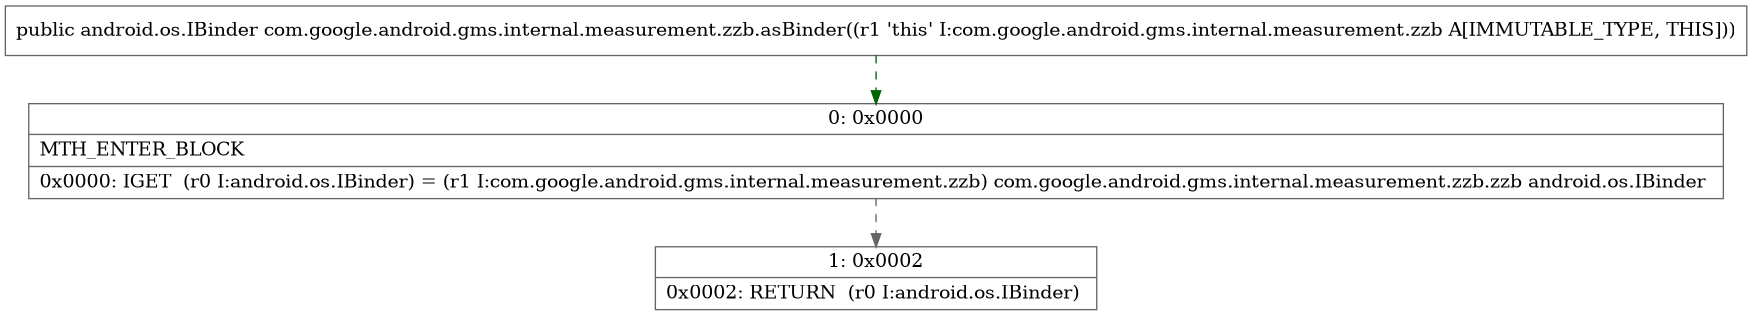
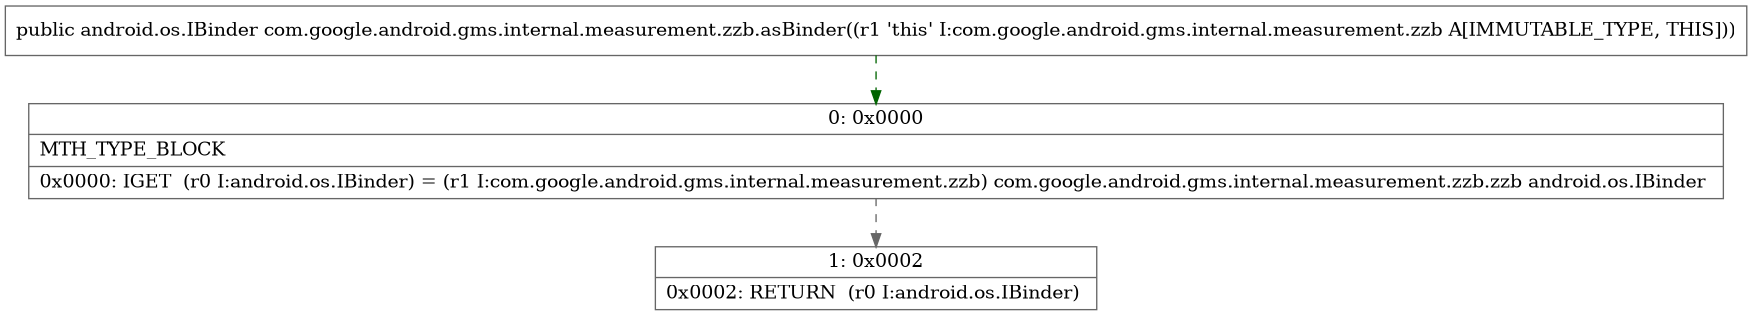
(142, 150) -> (132, 150)
